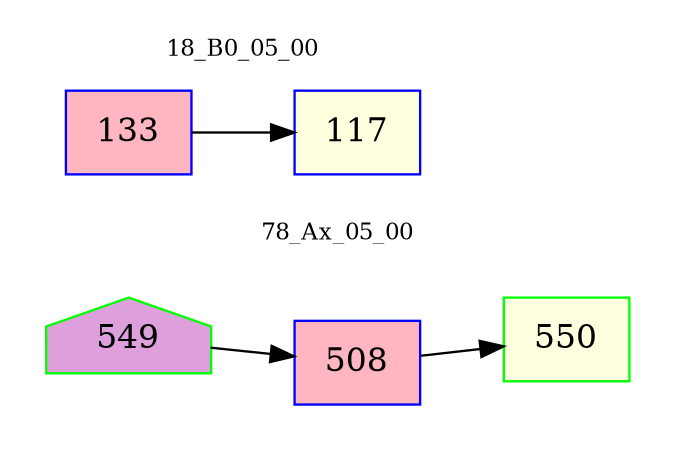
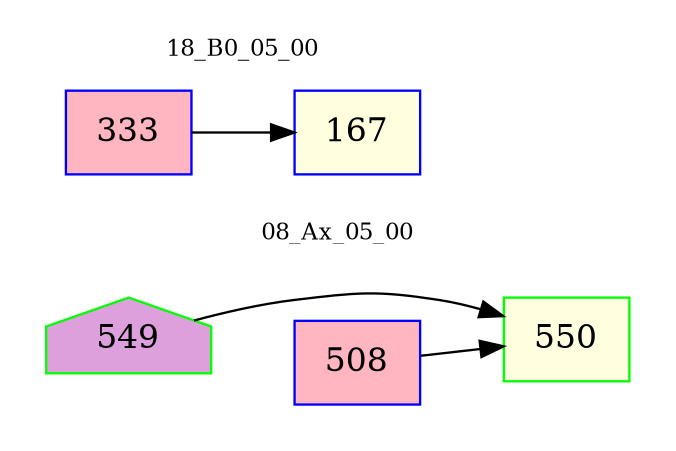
(129, 133) -> (129, 133)
(357, 133) -> (357, 133)
(338, 234) -> (338, 234)
(241, 351) -> (337, 295)
